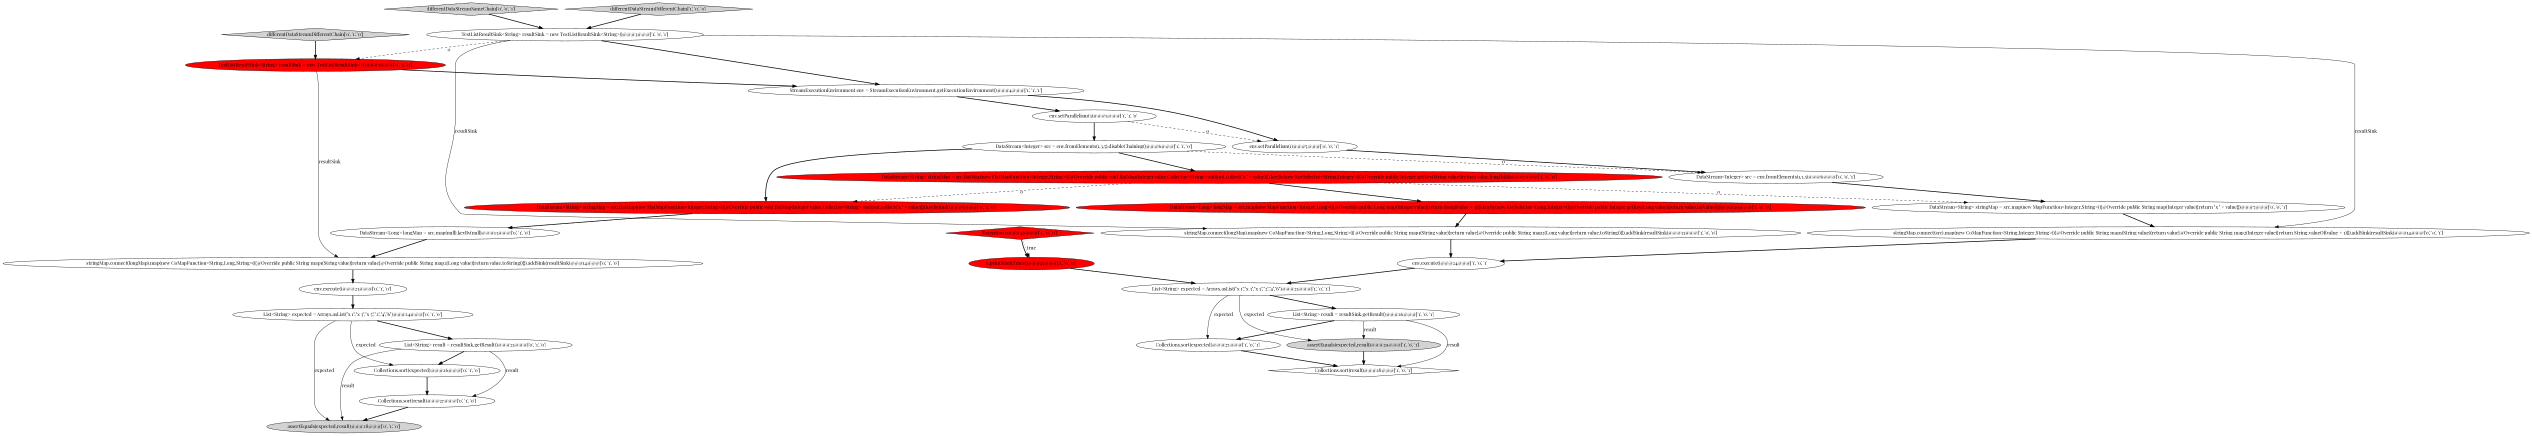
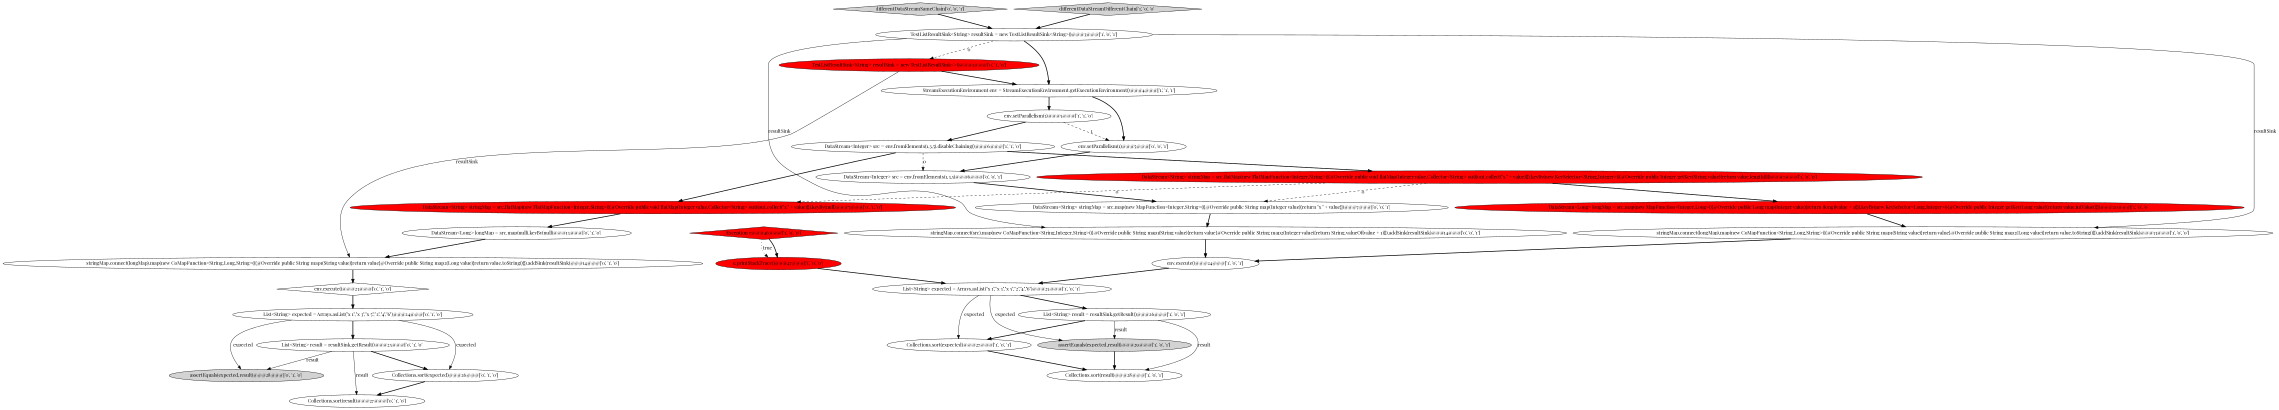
(315, 35) -> none
(1208, 131) -> (1092, 131)
(353, 289) -> (353, 289)
(1364, 371) -> (1115, 376)
(387, 413) -> none
